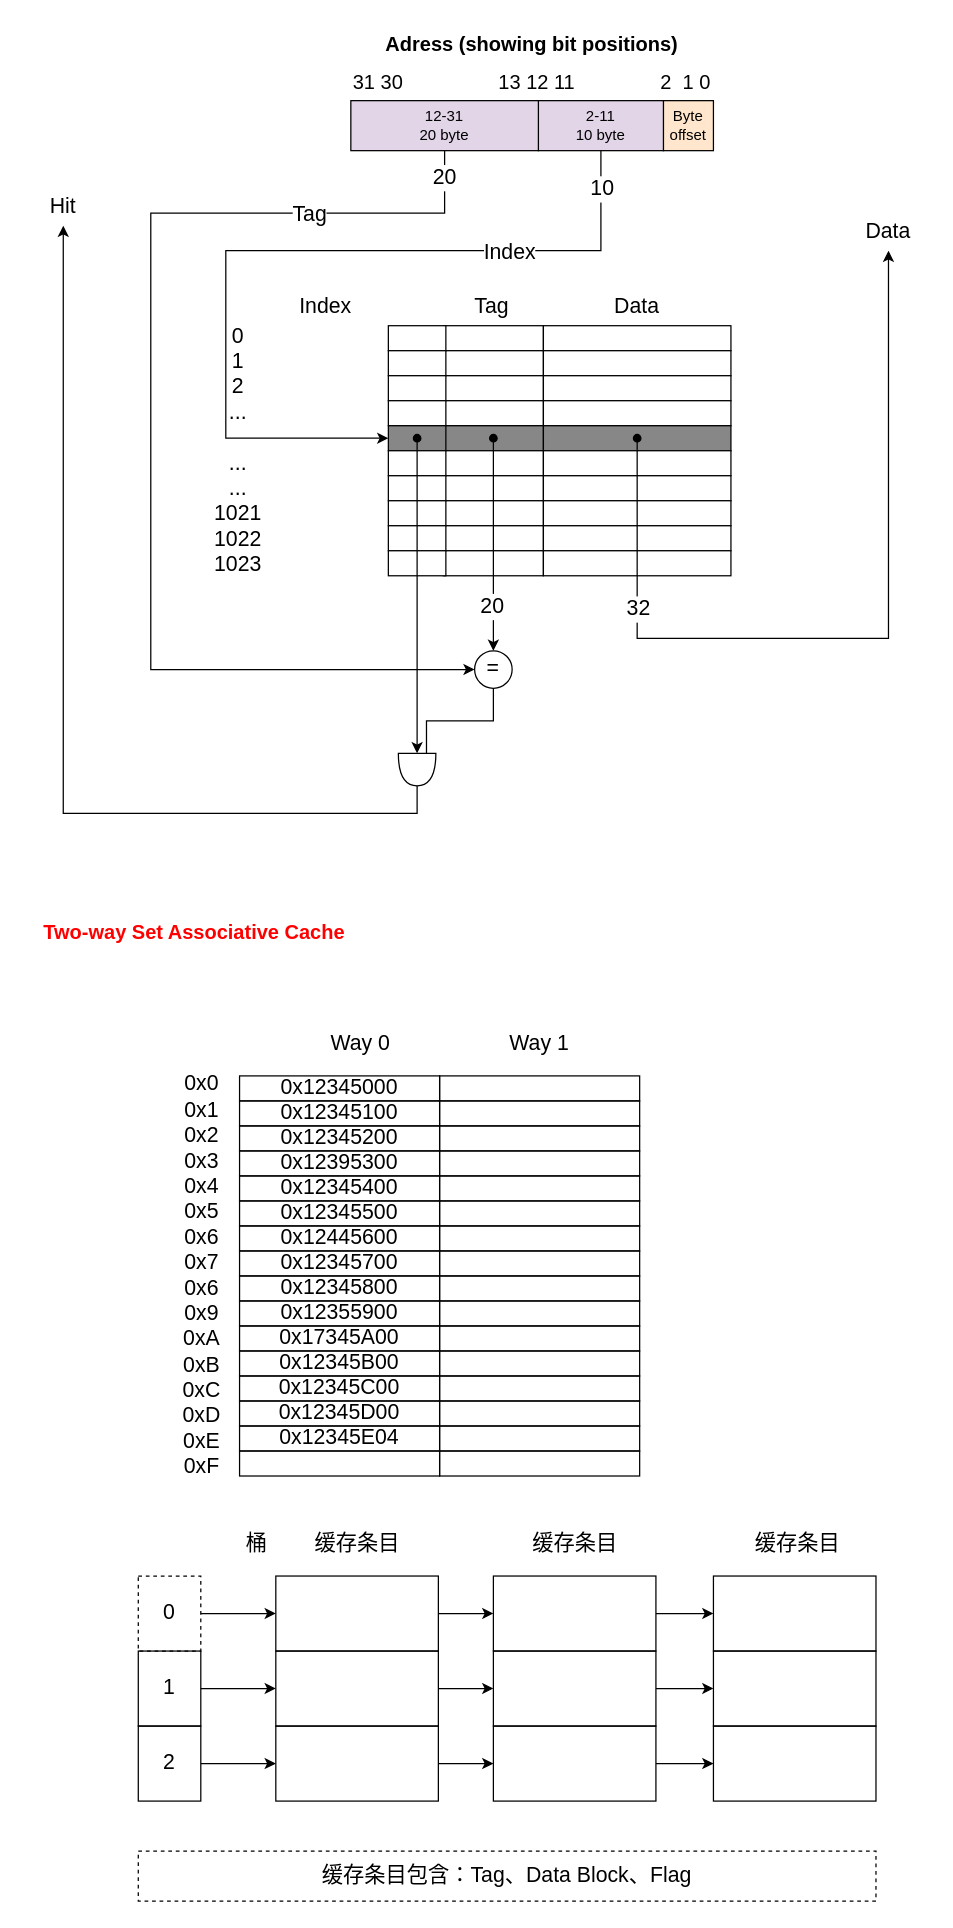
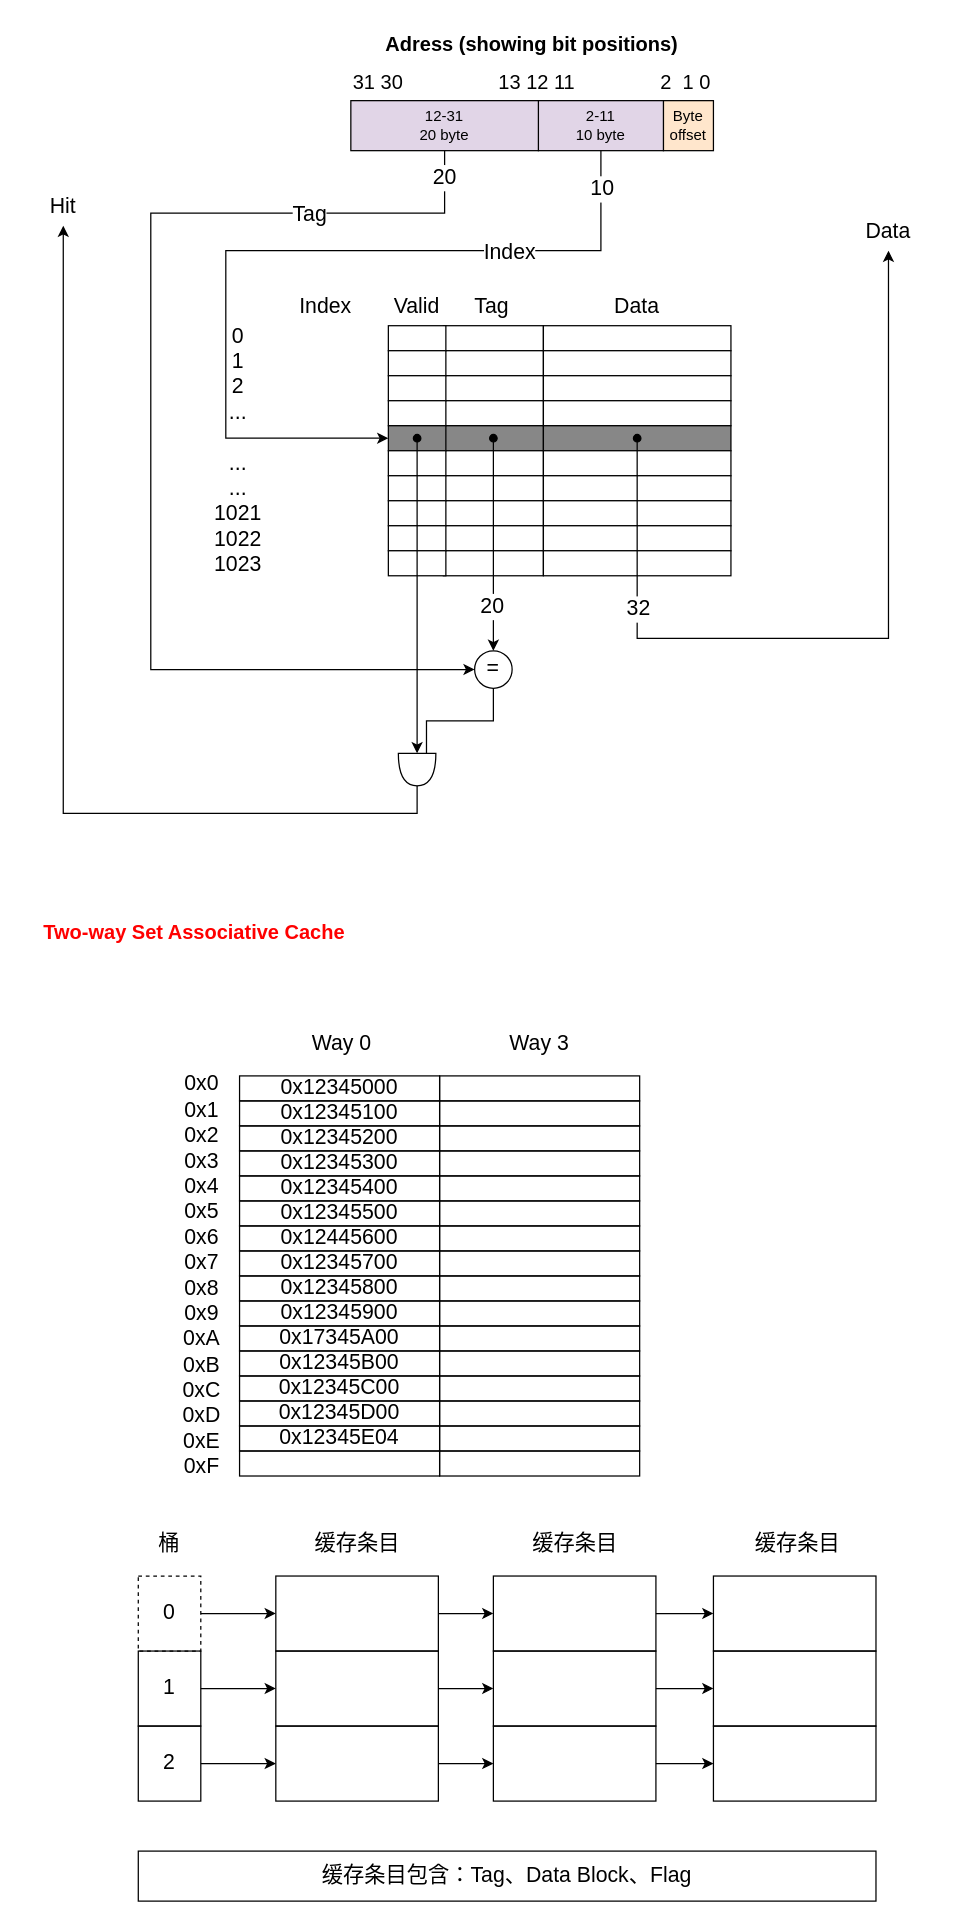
none -> (417, 307)
(361, 1044) -> (342, 1044)
(539, 1044) -> (539, 1044)
(339, 1163) -> (339, 1163)
(202, 1276) -> (202, 1276)
(339, 1313) -> (339, 1313)
(257, 1544) -> (169, 1544)
(507, 1876) -> (507, 1876)
